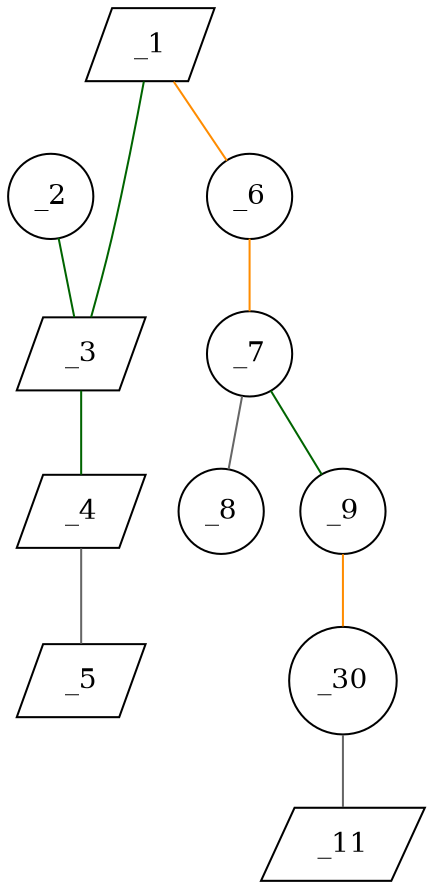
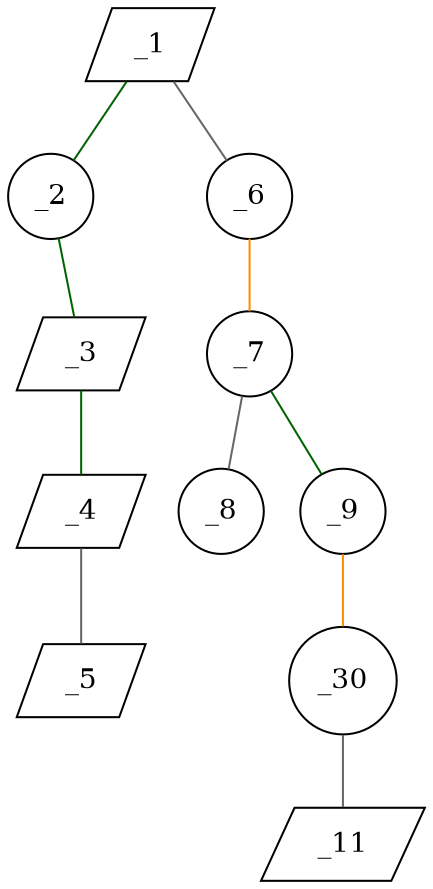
(200, 121) -> (200, 121)
(120, 200) -> (100, 121)
